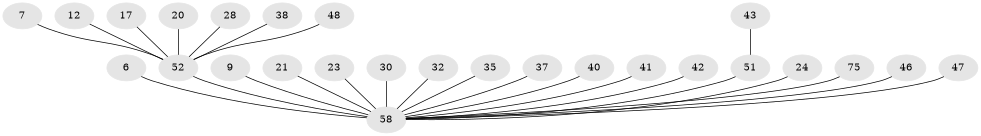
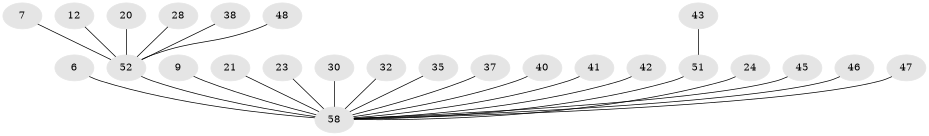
(126, 16) -> none
(854, 68) -> (802, 68)
